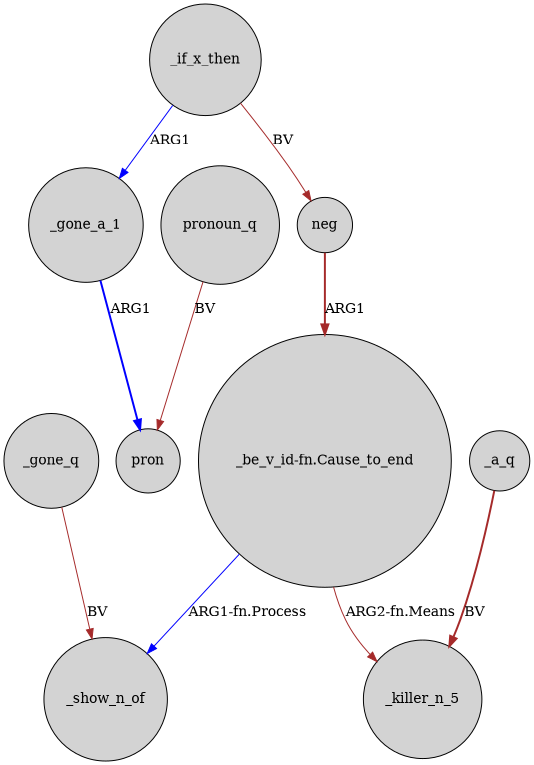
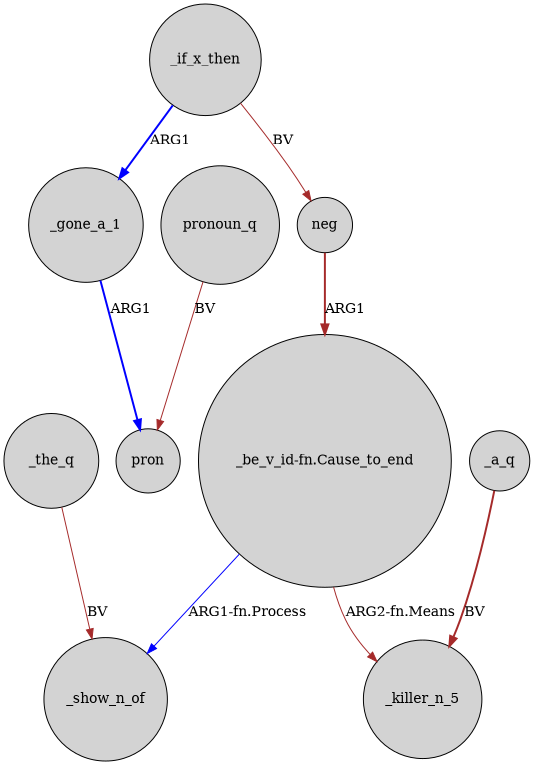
(149, 138) -> (149, 138)
(51, 461) -> (51, 461)
